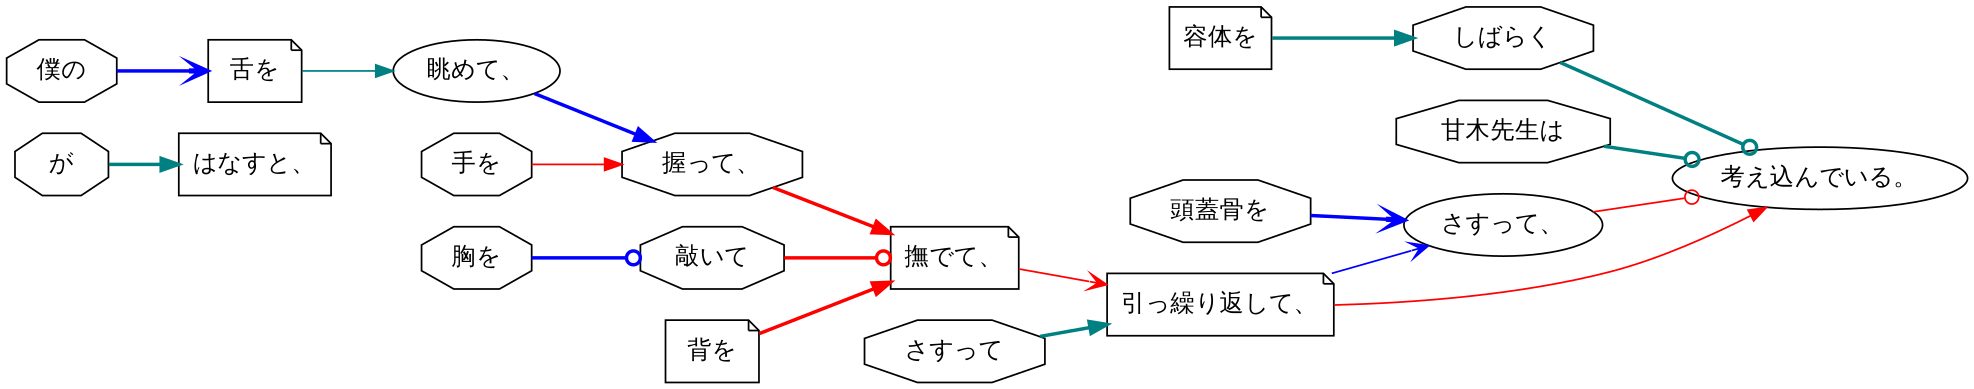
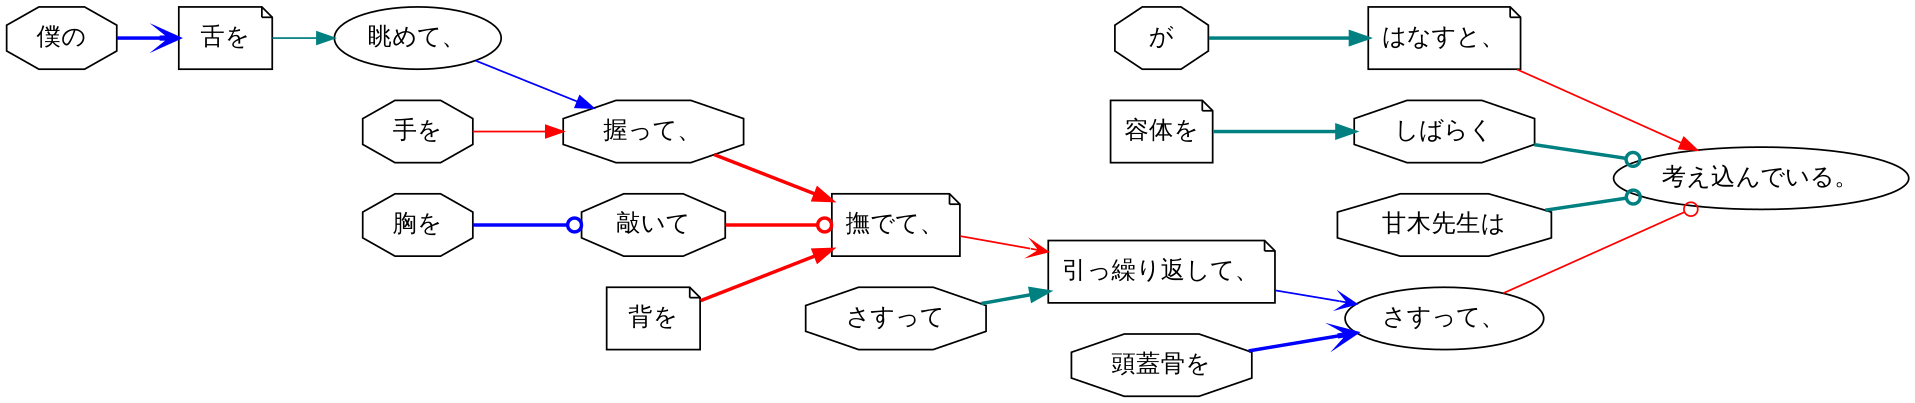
(585, 114) -> (527, 81)
(1548, 285) -> (1599, 106)
